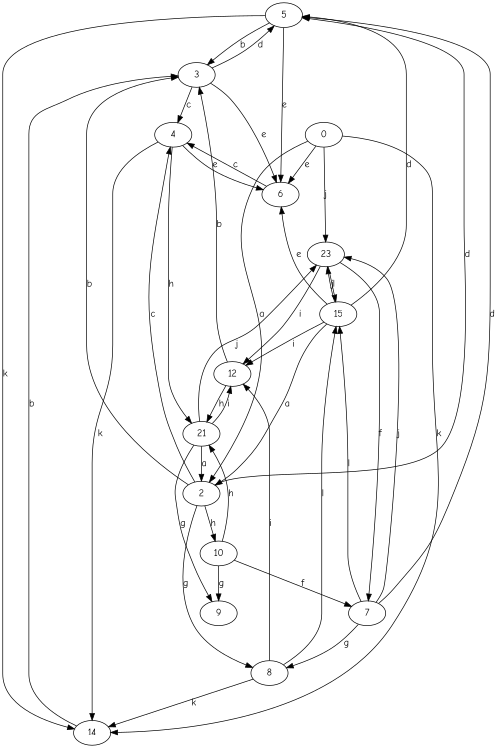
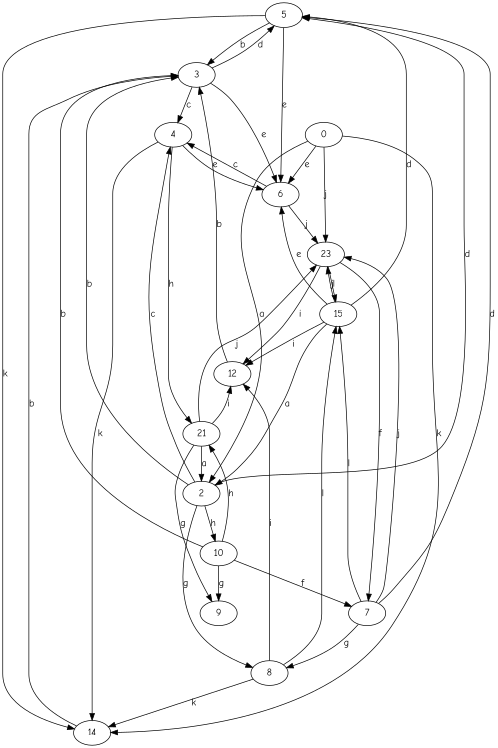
none -> (301, 222)
none -> (60, 307)
(218, 400) -> none
